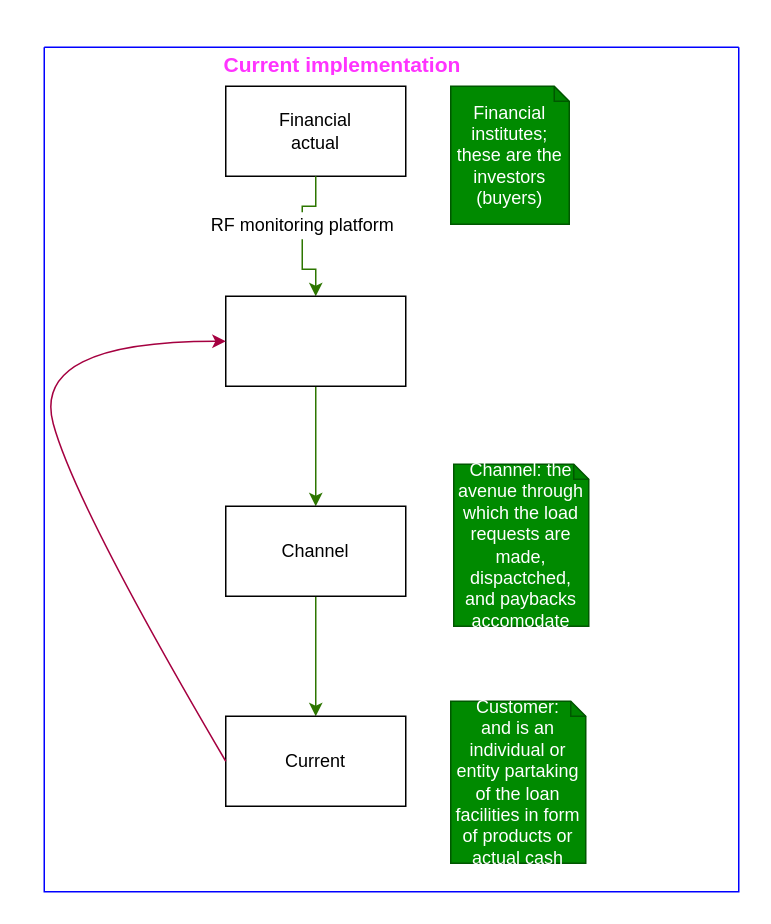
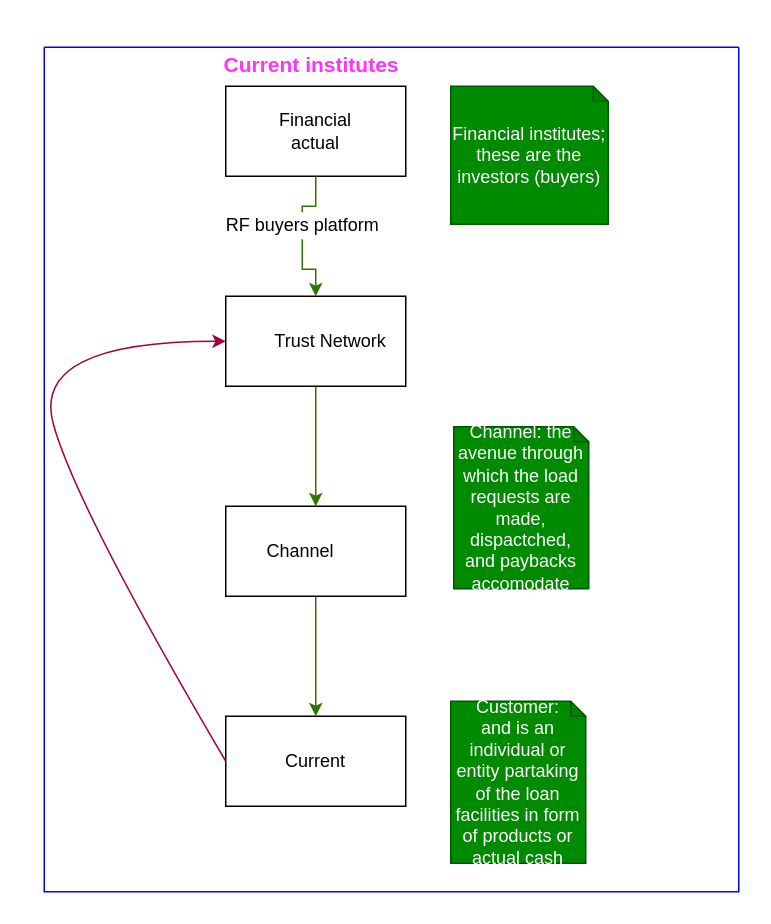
(326, 27) -> (308, 27)
(510, 155) -> (530, 155)
(303, 226) -> (303, 226)
none -> (331, 341)
(521, 545) -> (521, 508)
(316, 551) -> (301, 551)
